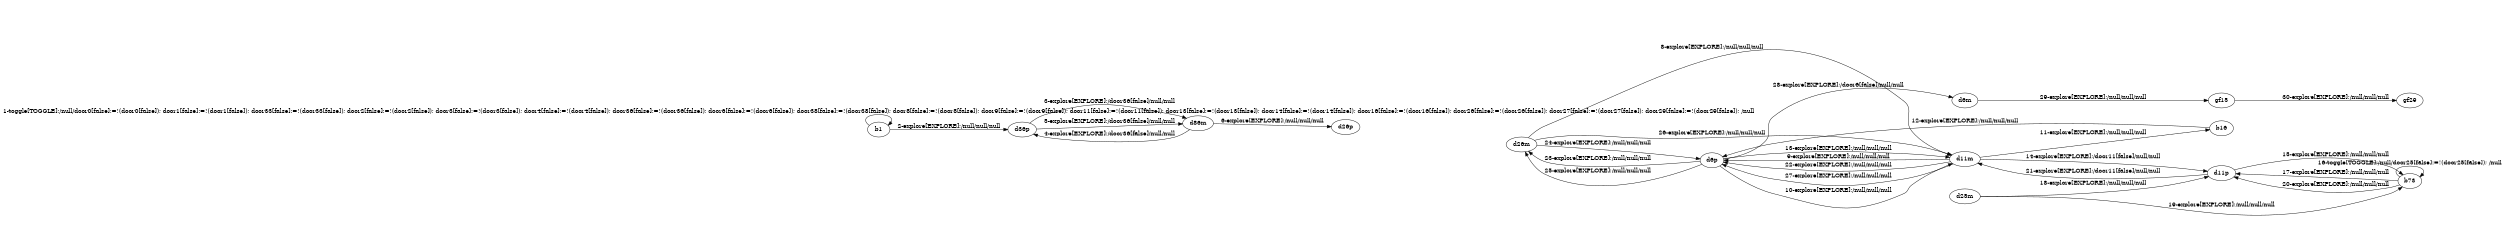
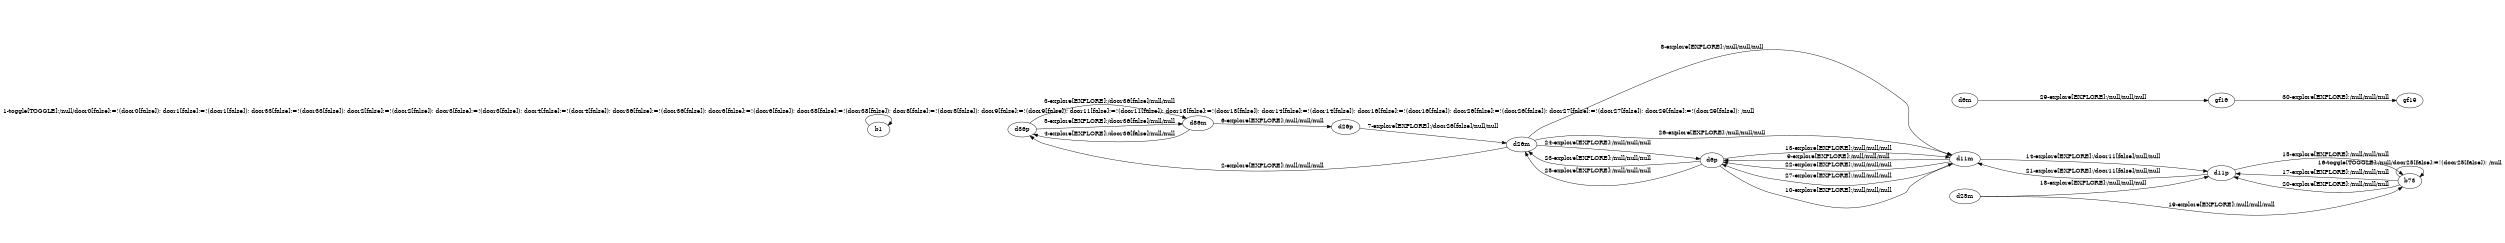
(1823, 94) -> none
(2222, 100) -> (2222, 100)
(2410, 100) -> (2410, 100)
(2222, 128) -> none
(947, 130) -> (1269, 171)
none -> (1431, 136)
